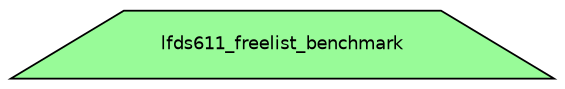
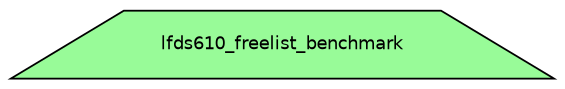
(282, 45) -> (282, 45)
